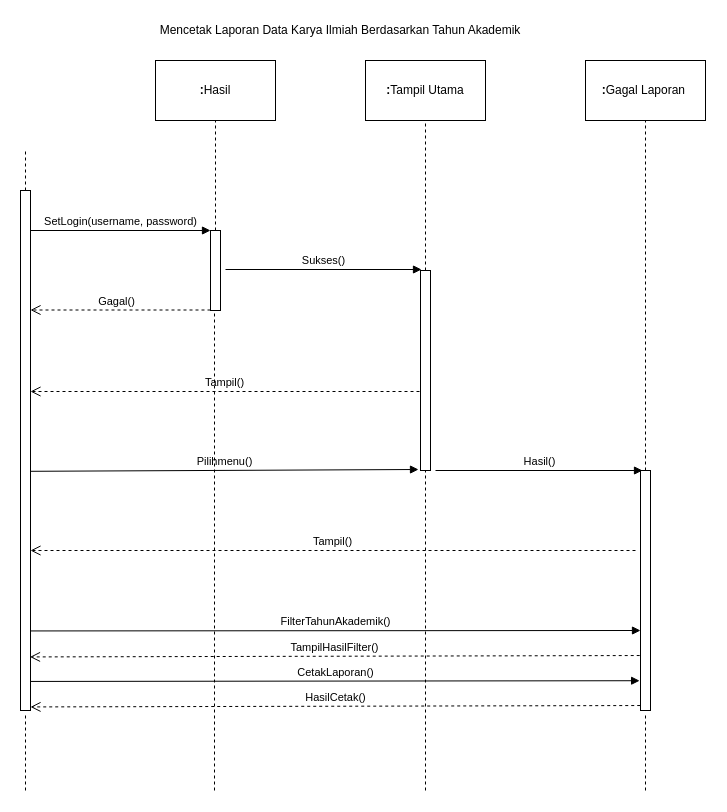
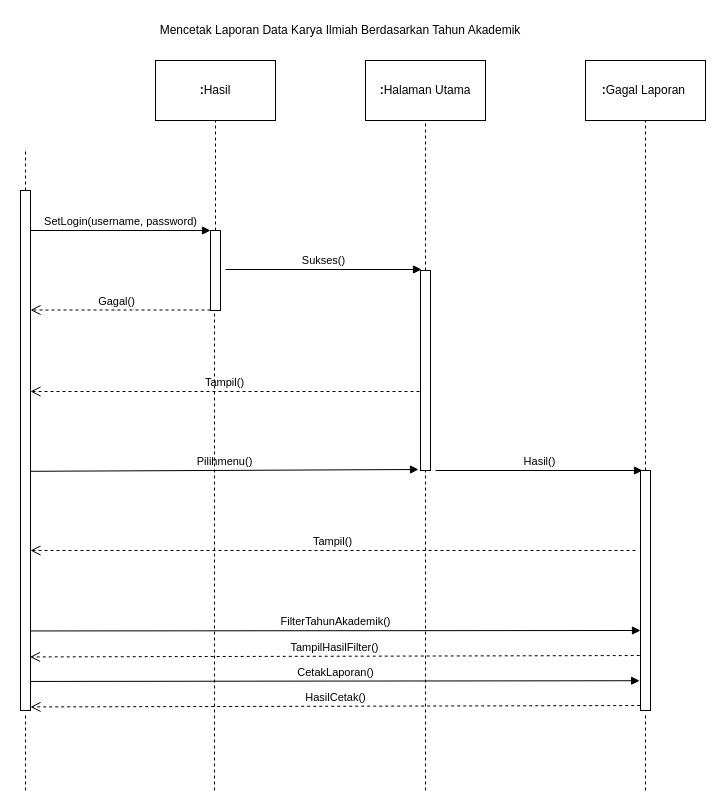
(426, 91) -> (426, 91)
